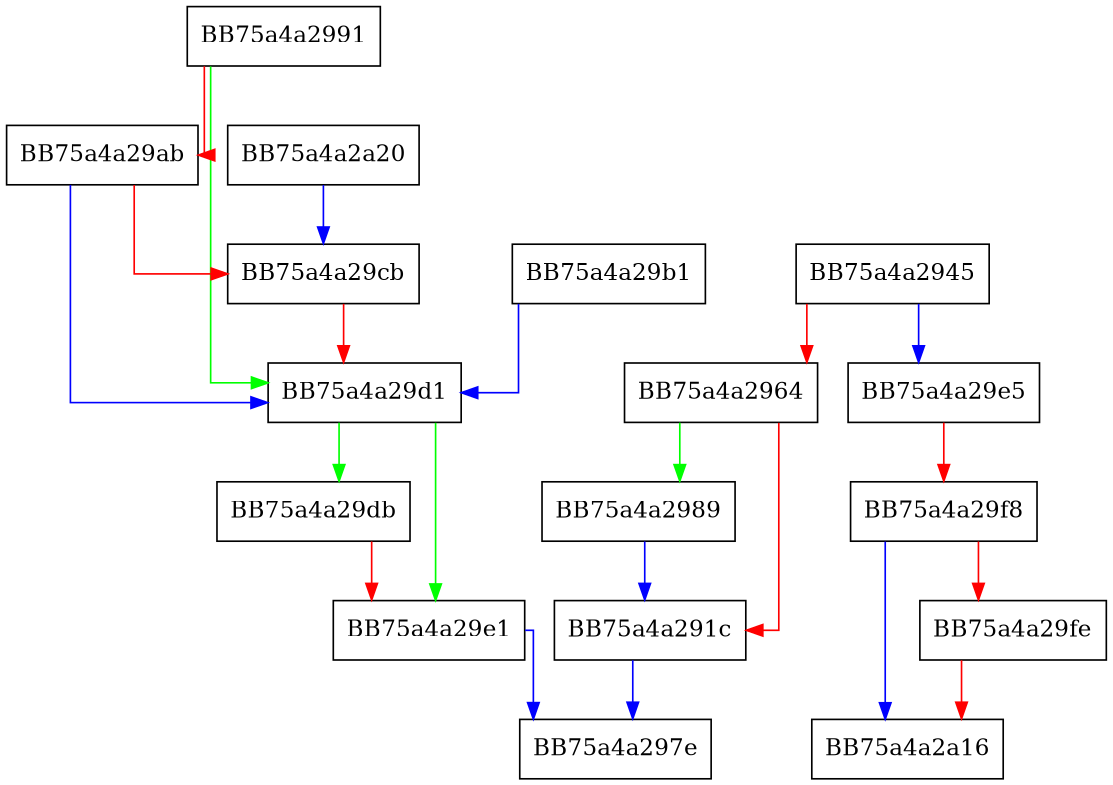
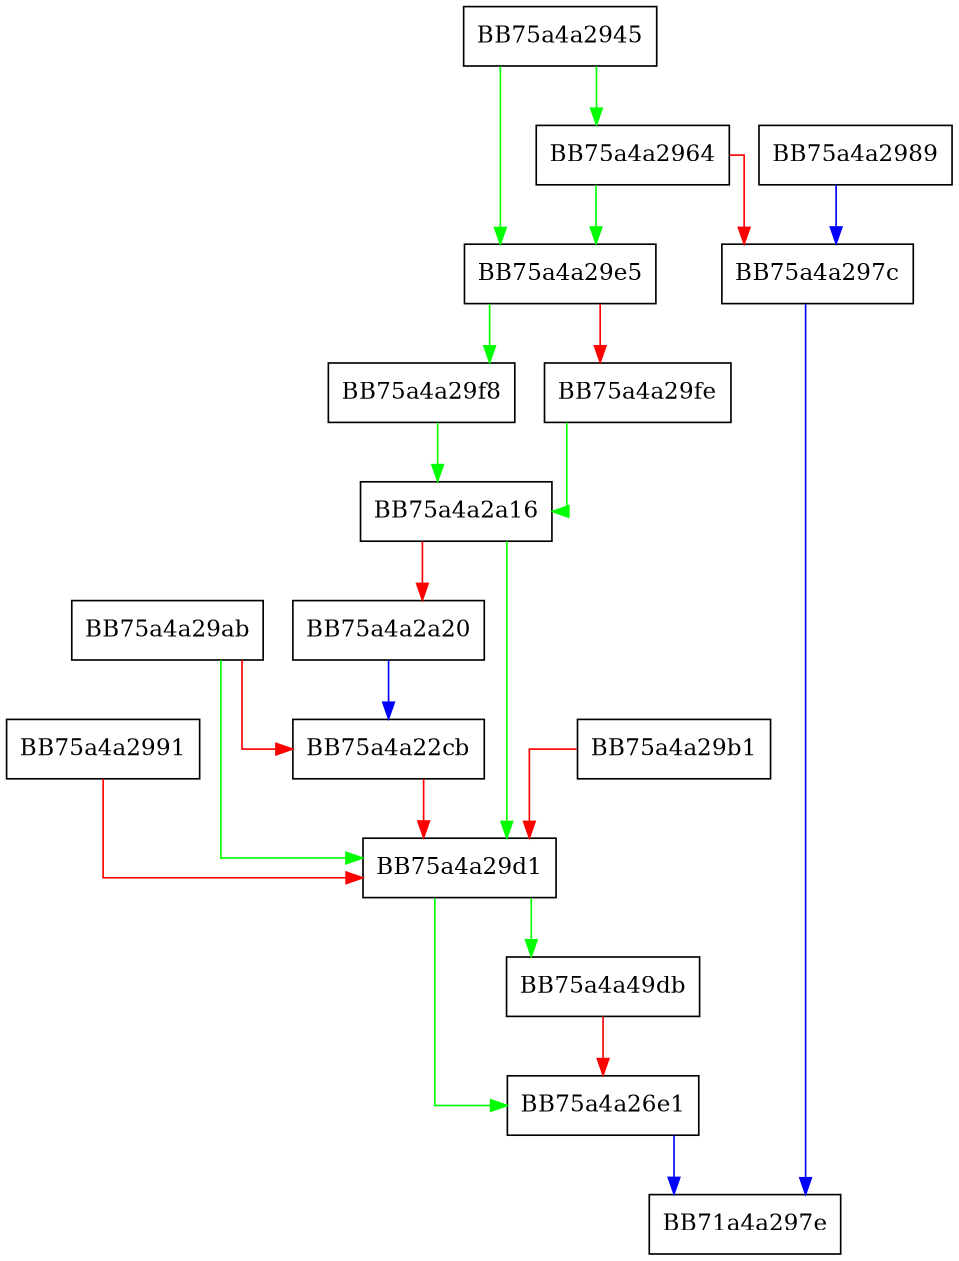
(204, 111) -> none
(211, 245) -> (175, 878)
(323, 274) -> (389, 749)
(807, 325) -> (596, 87)
(919, 325) -> (500, 147)
(519, 369) -> (529, 762)
(70, 384) -> (221, 822)
(680, 444) -> (596, 206)
(944, 444) -> (490, 325)
(314, 512) -> (603, 987)
none -> (422, 562)
(978, 562) -> (600, 325)
(885, 622) -> (438, 444)
(429, 630) -> (603, 1106)
(650, 630) -> (818, 274)
none -> (507, 681)
(962, 681) -> (567, 468)
(615, 749) -> (745, 1224)
